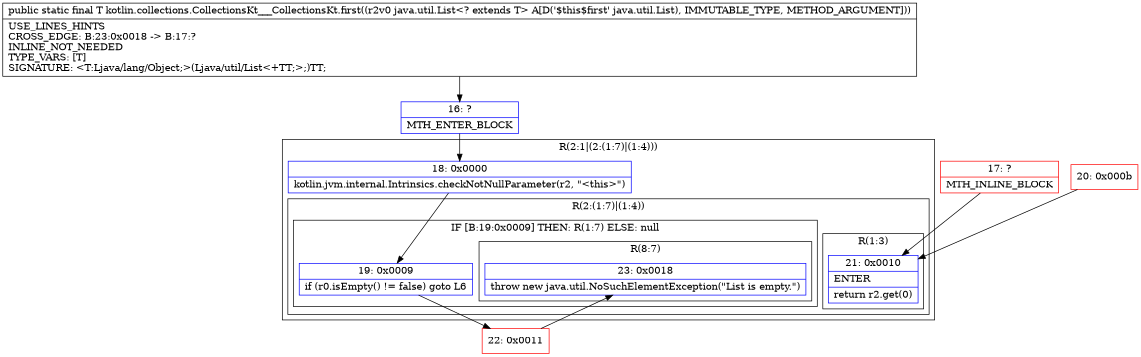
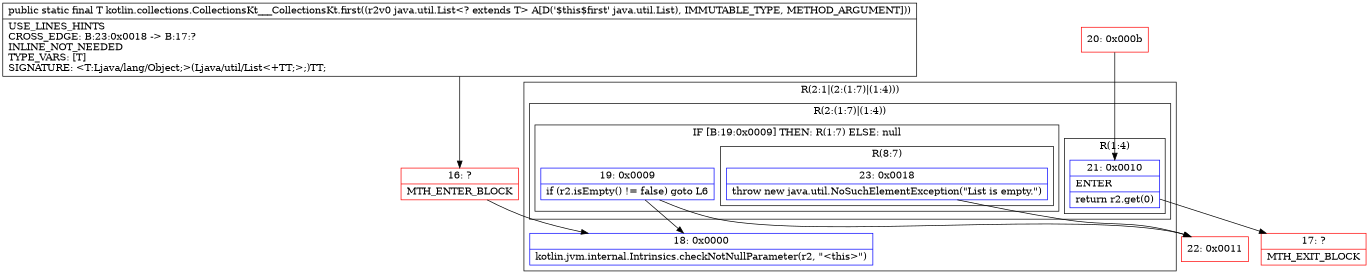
(460, 118) -> (460, 184)
(1000, 185) -> (1314, 257)
(944, 222) -> (1210, 215)
(425, 225) -> (653, 207)
(873, 242) -> (1115, 146)
(386, 287) -> (627, 192)
(574, 313) -> (1070, 220)
